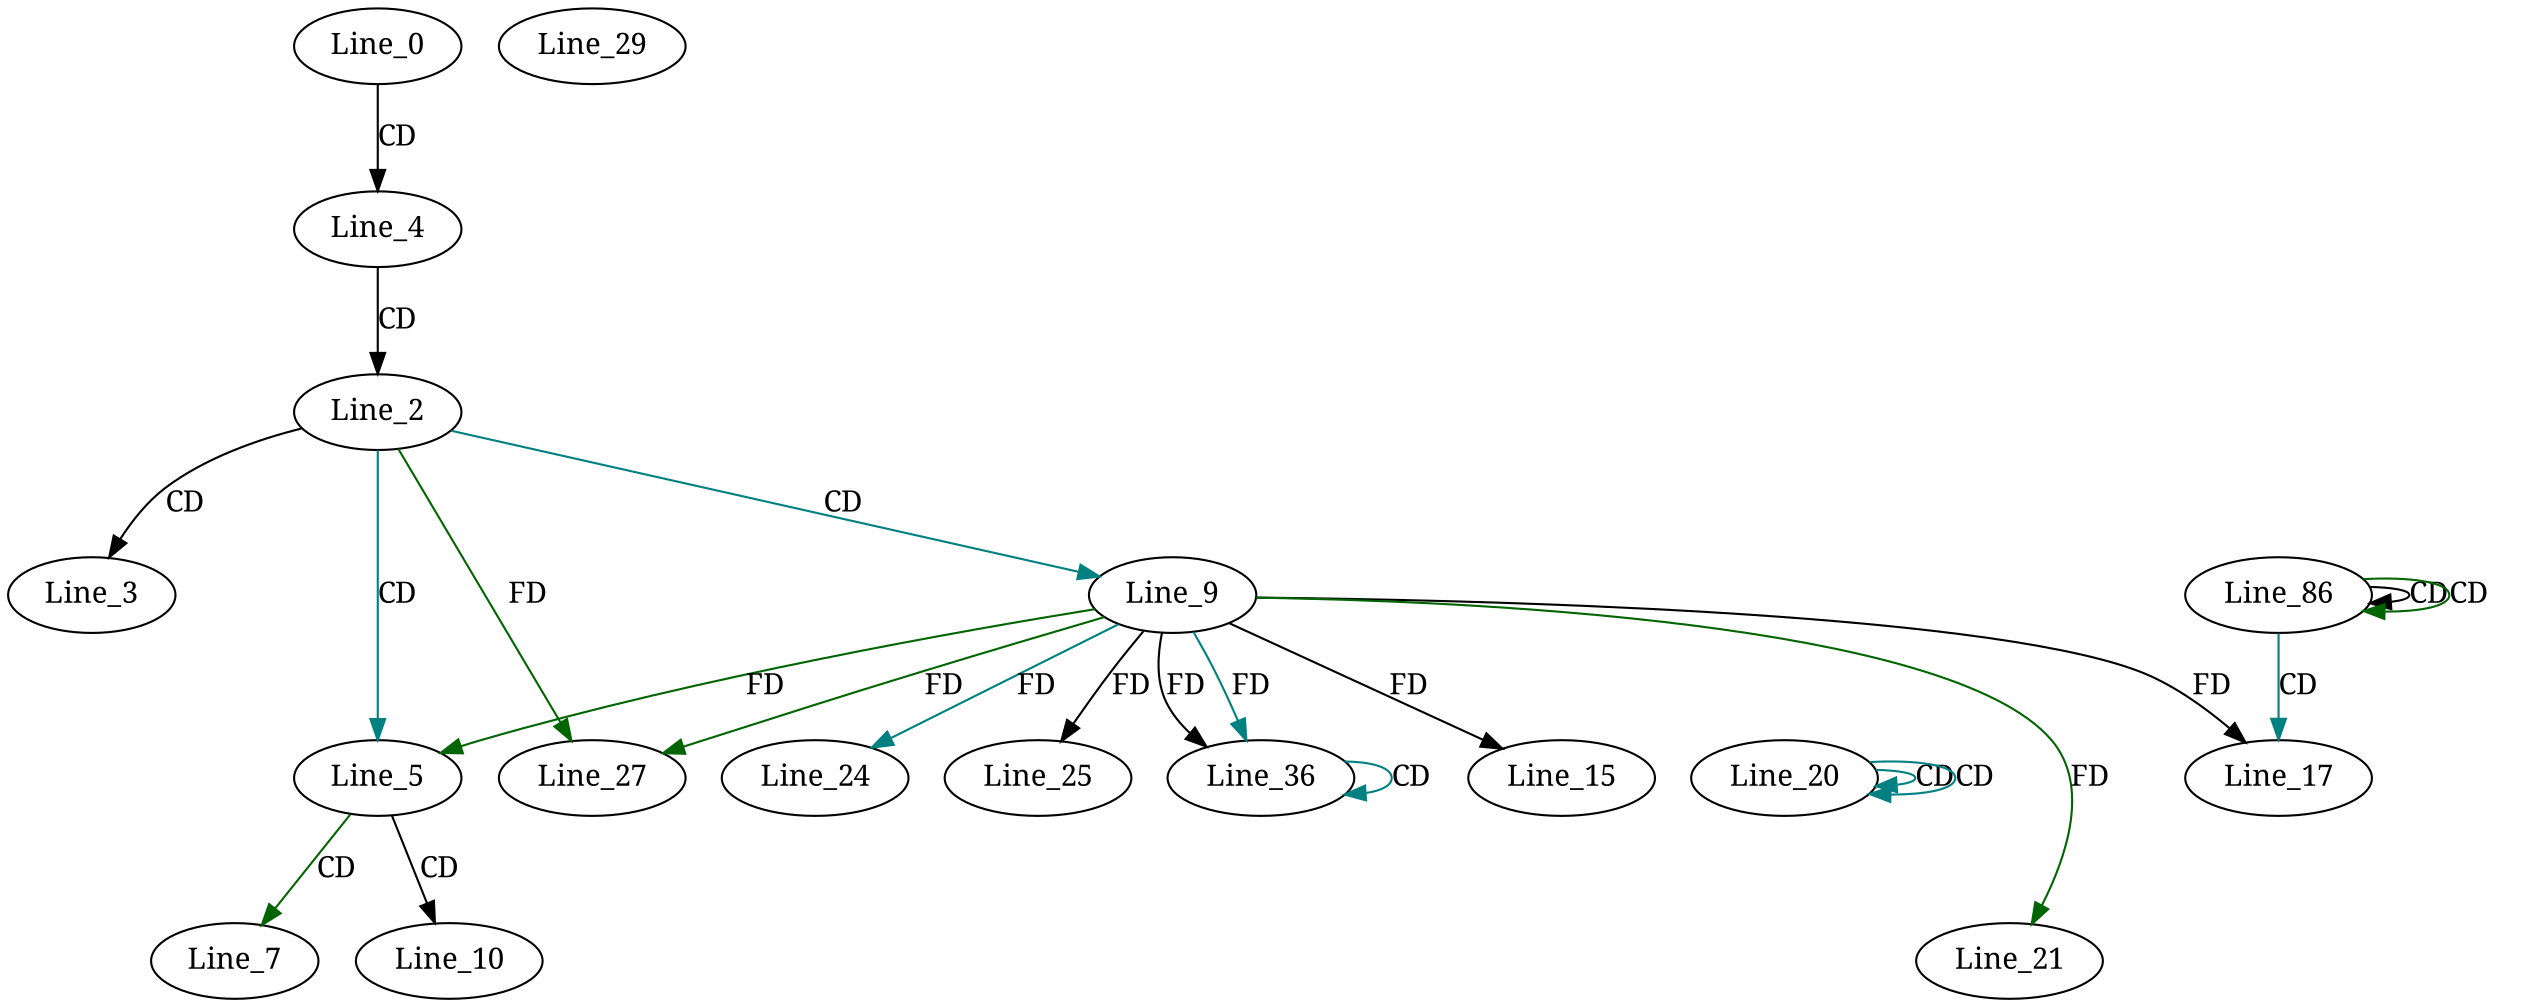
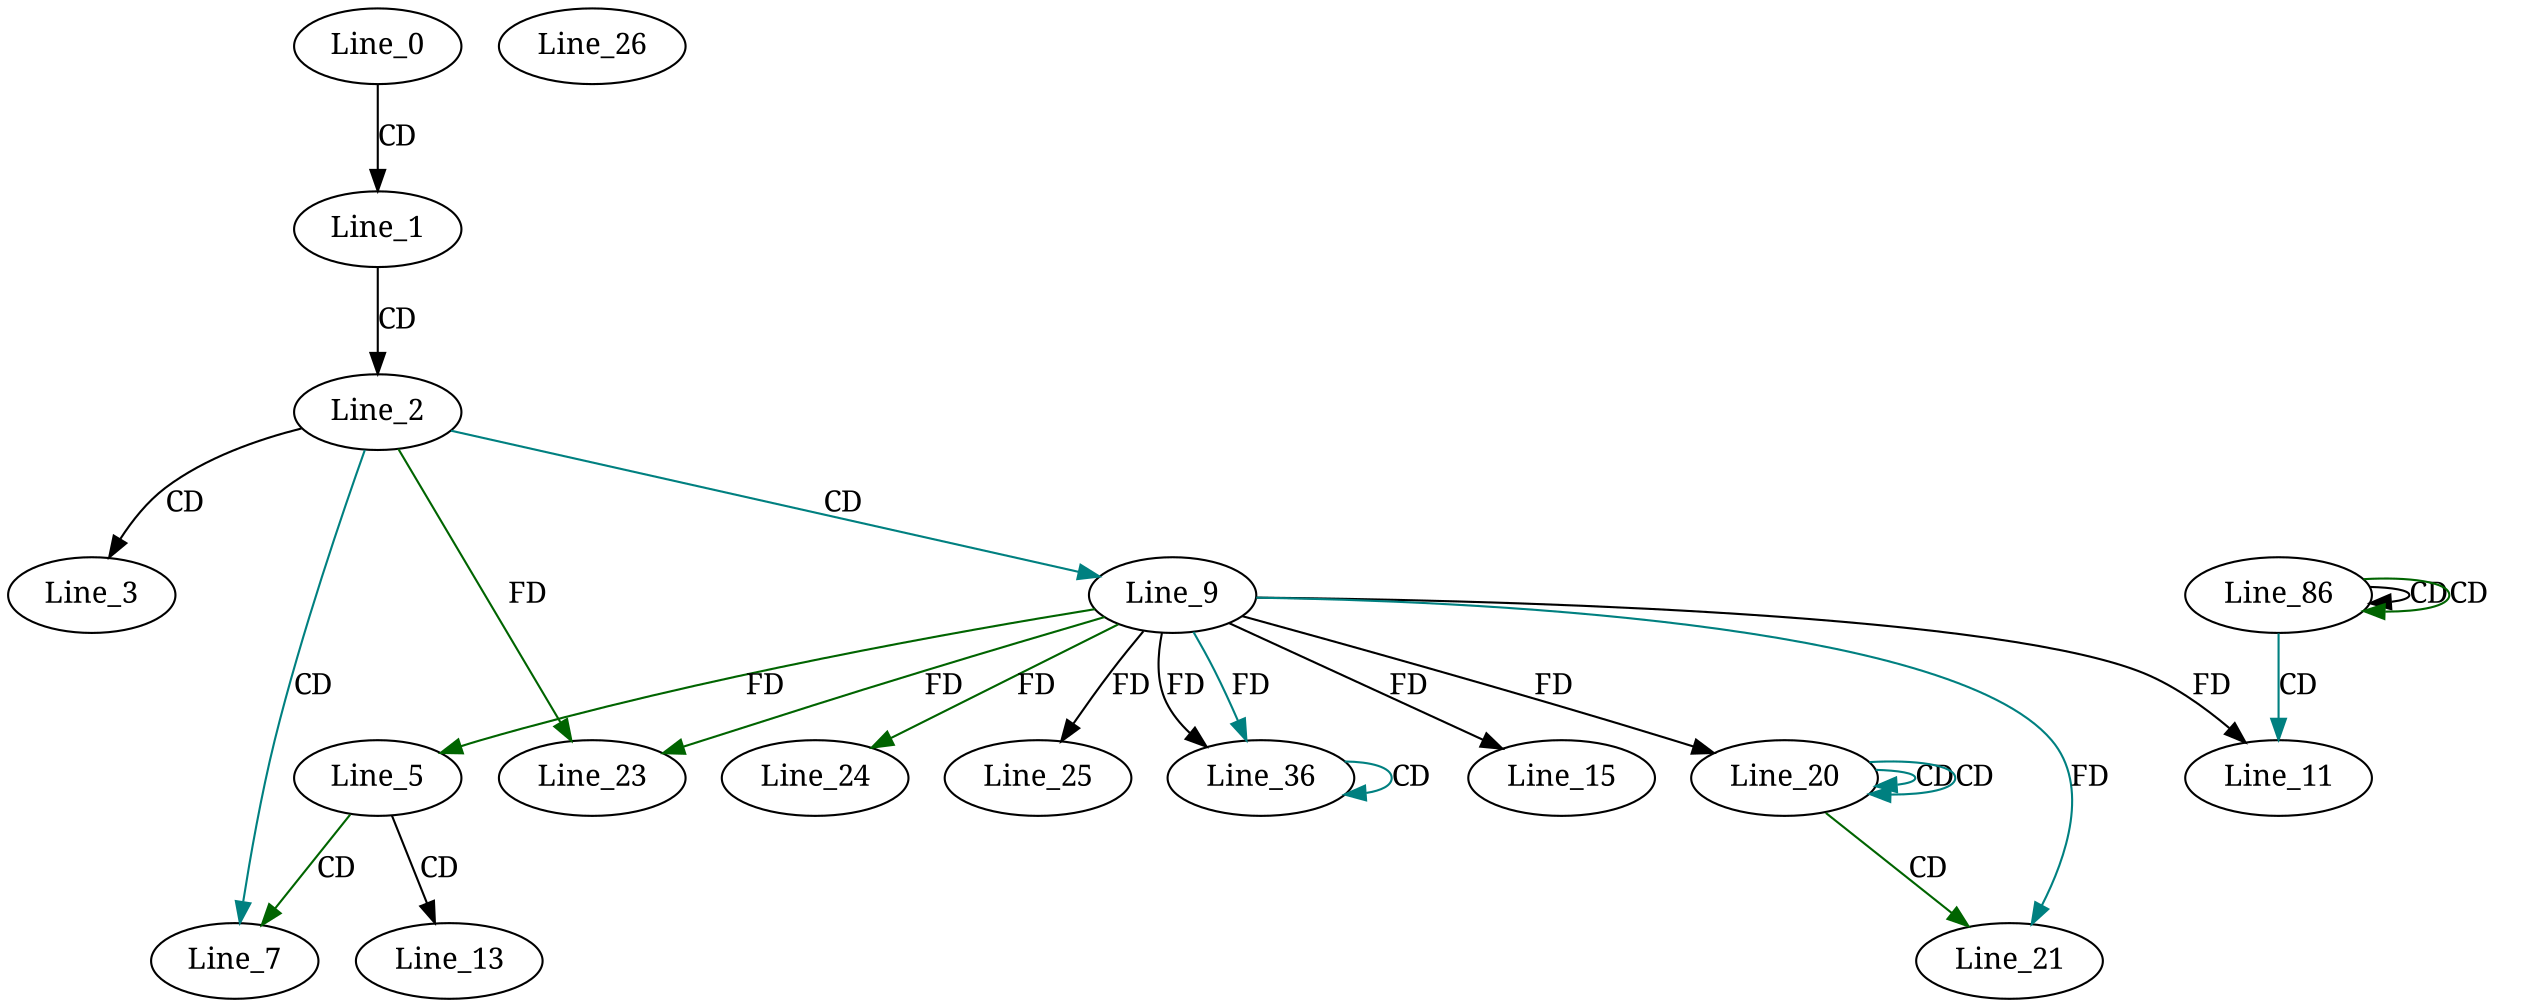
(592, 46) -> (592, 46)
(378, 229) -> (378, 229)
(378, 584) -> (293, 673)
(1752, 635) -> (1752, 635)
none -> (1468, 680)
(1005, 681) -> (1005, 681)
(592, 778) -> (592, 778)
(2279, 778) -> (2279, 778)
none -> (1889, 863)
(449, 961) -> (449, 961)
